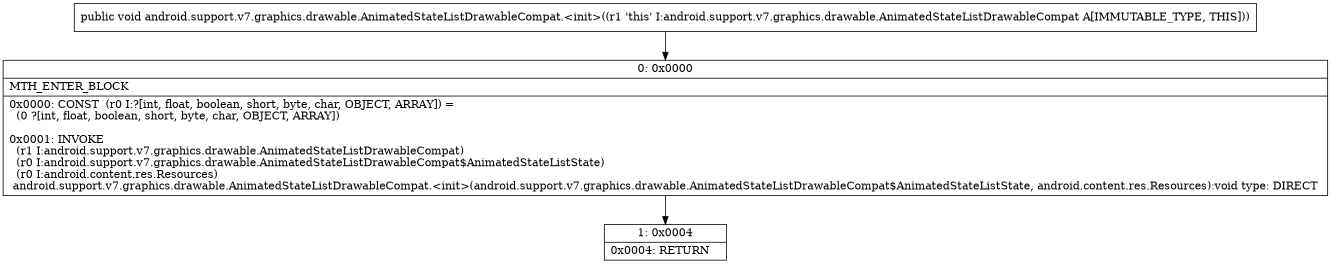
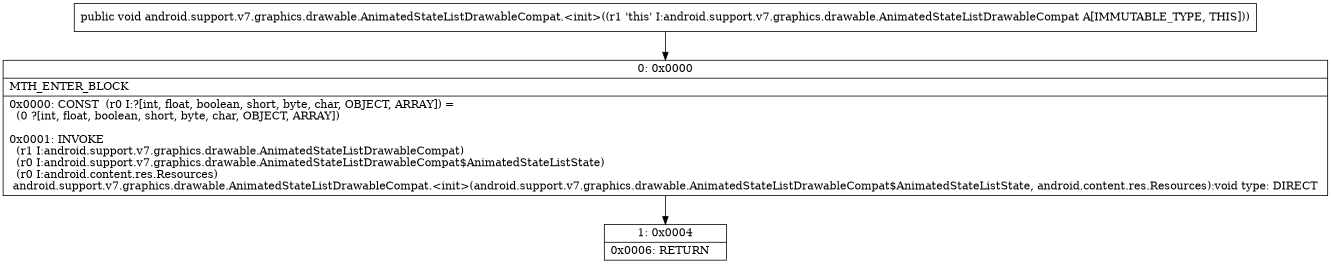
(665, 251) -> (665, 251)
